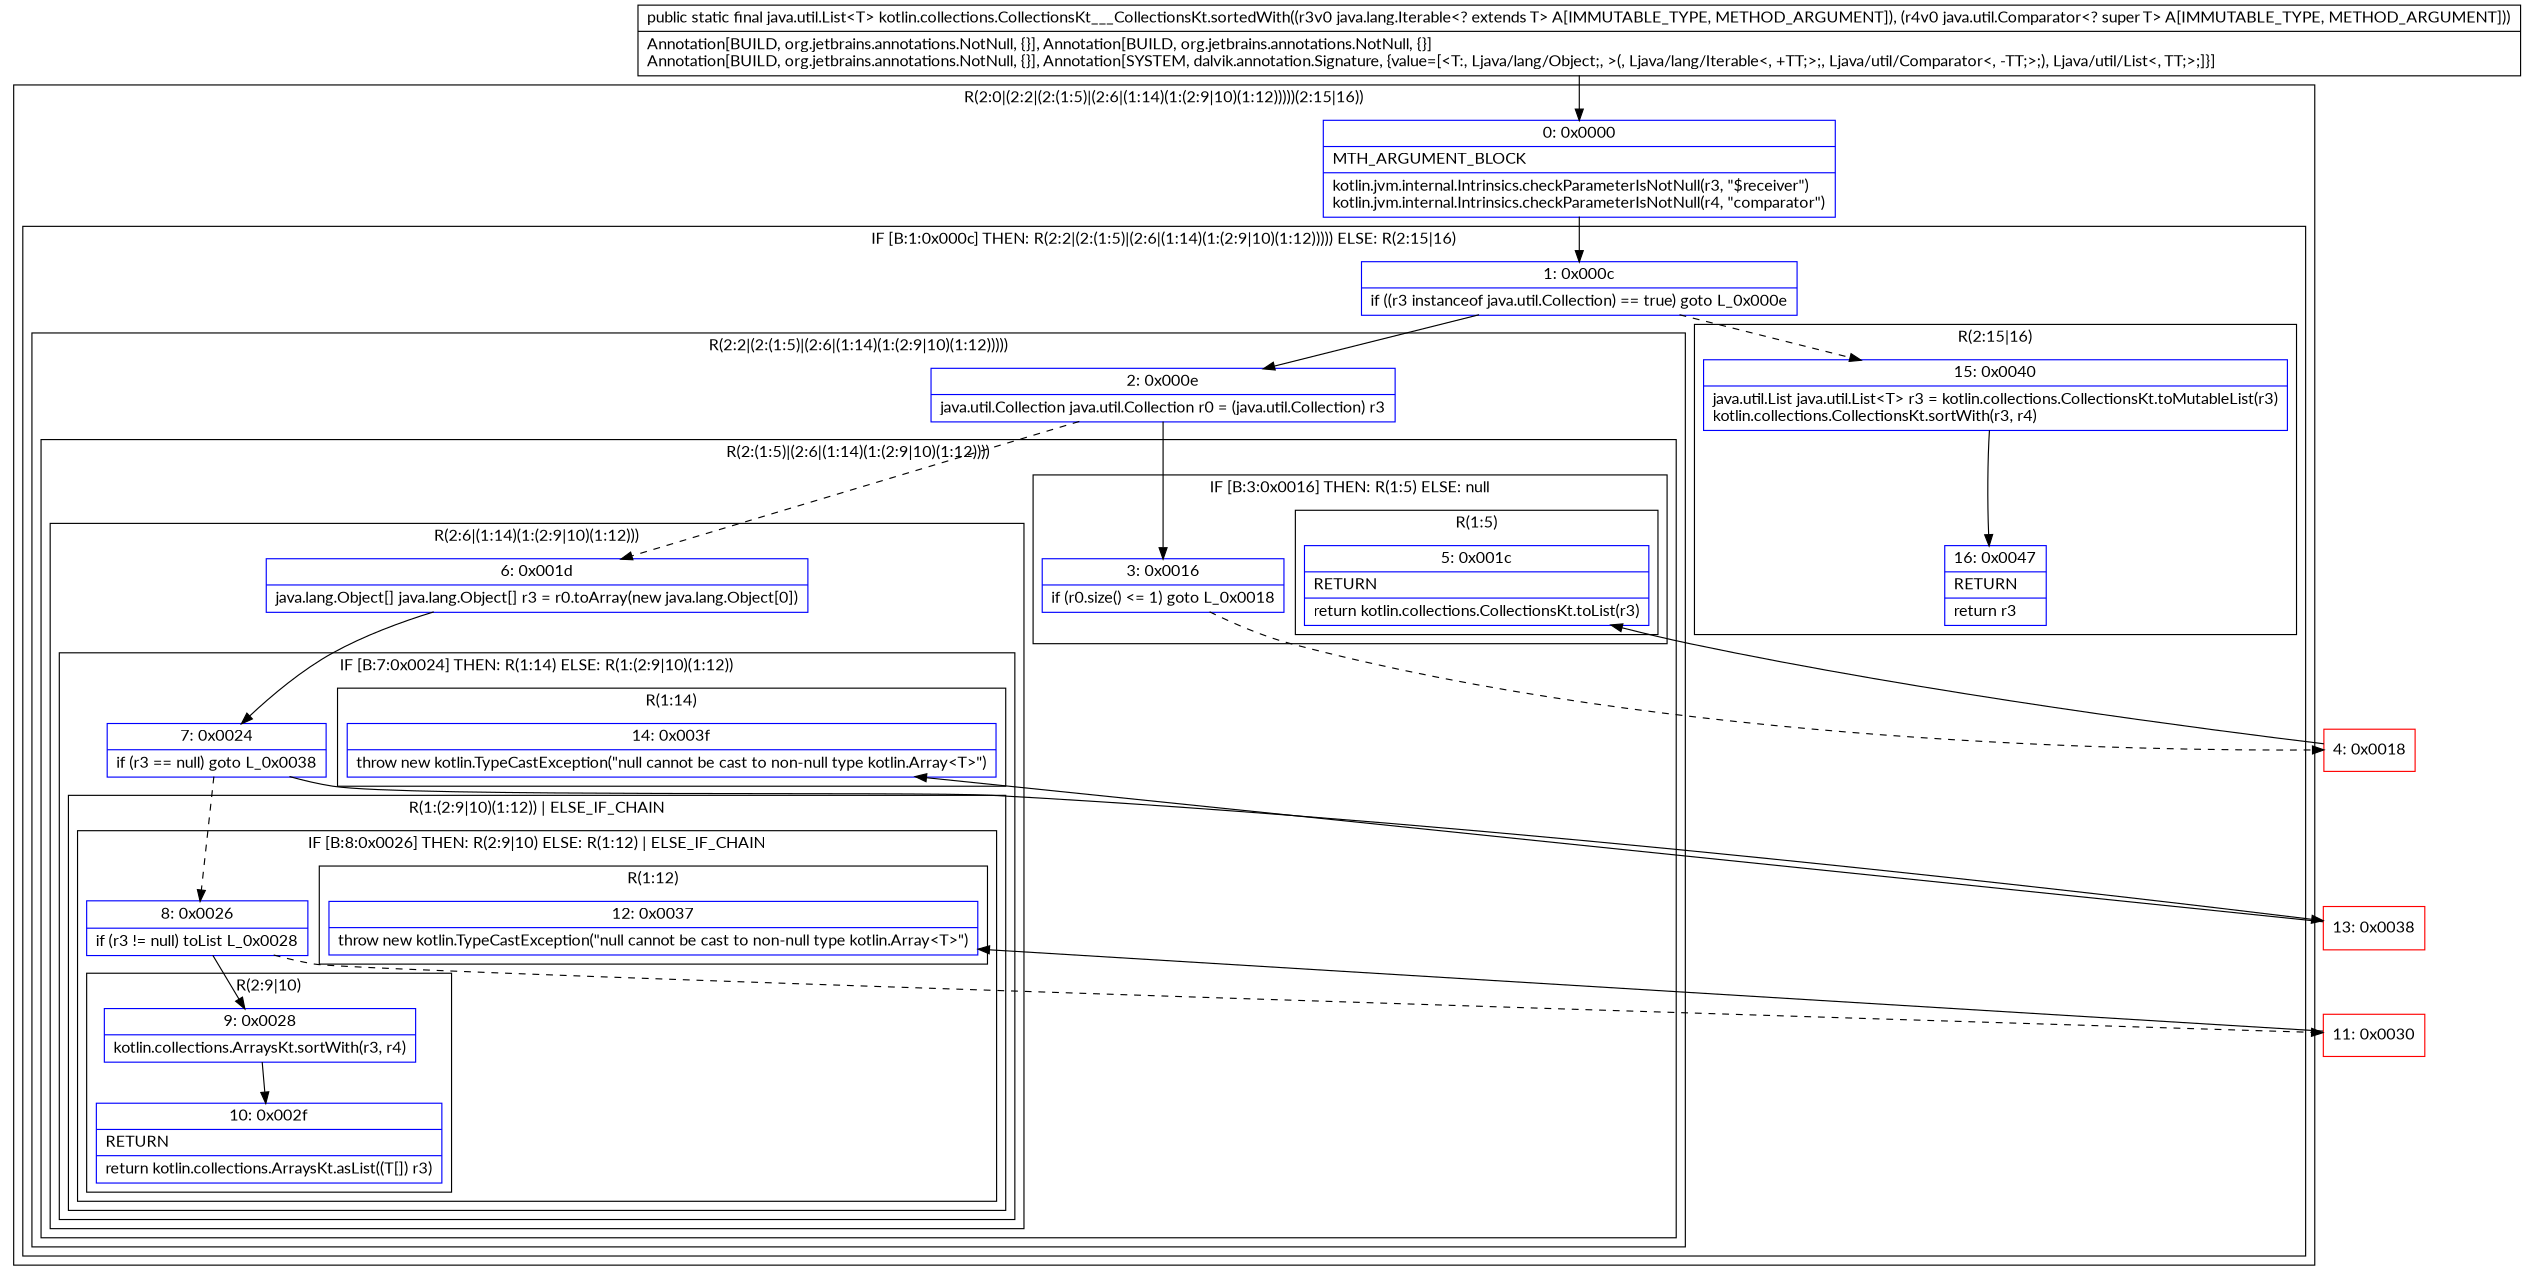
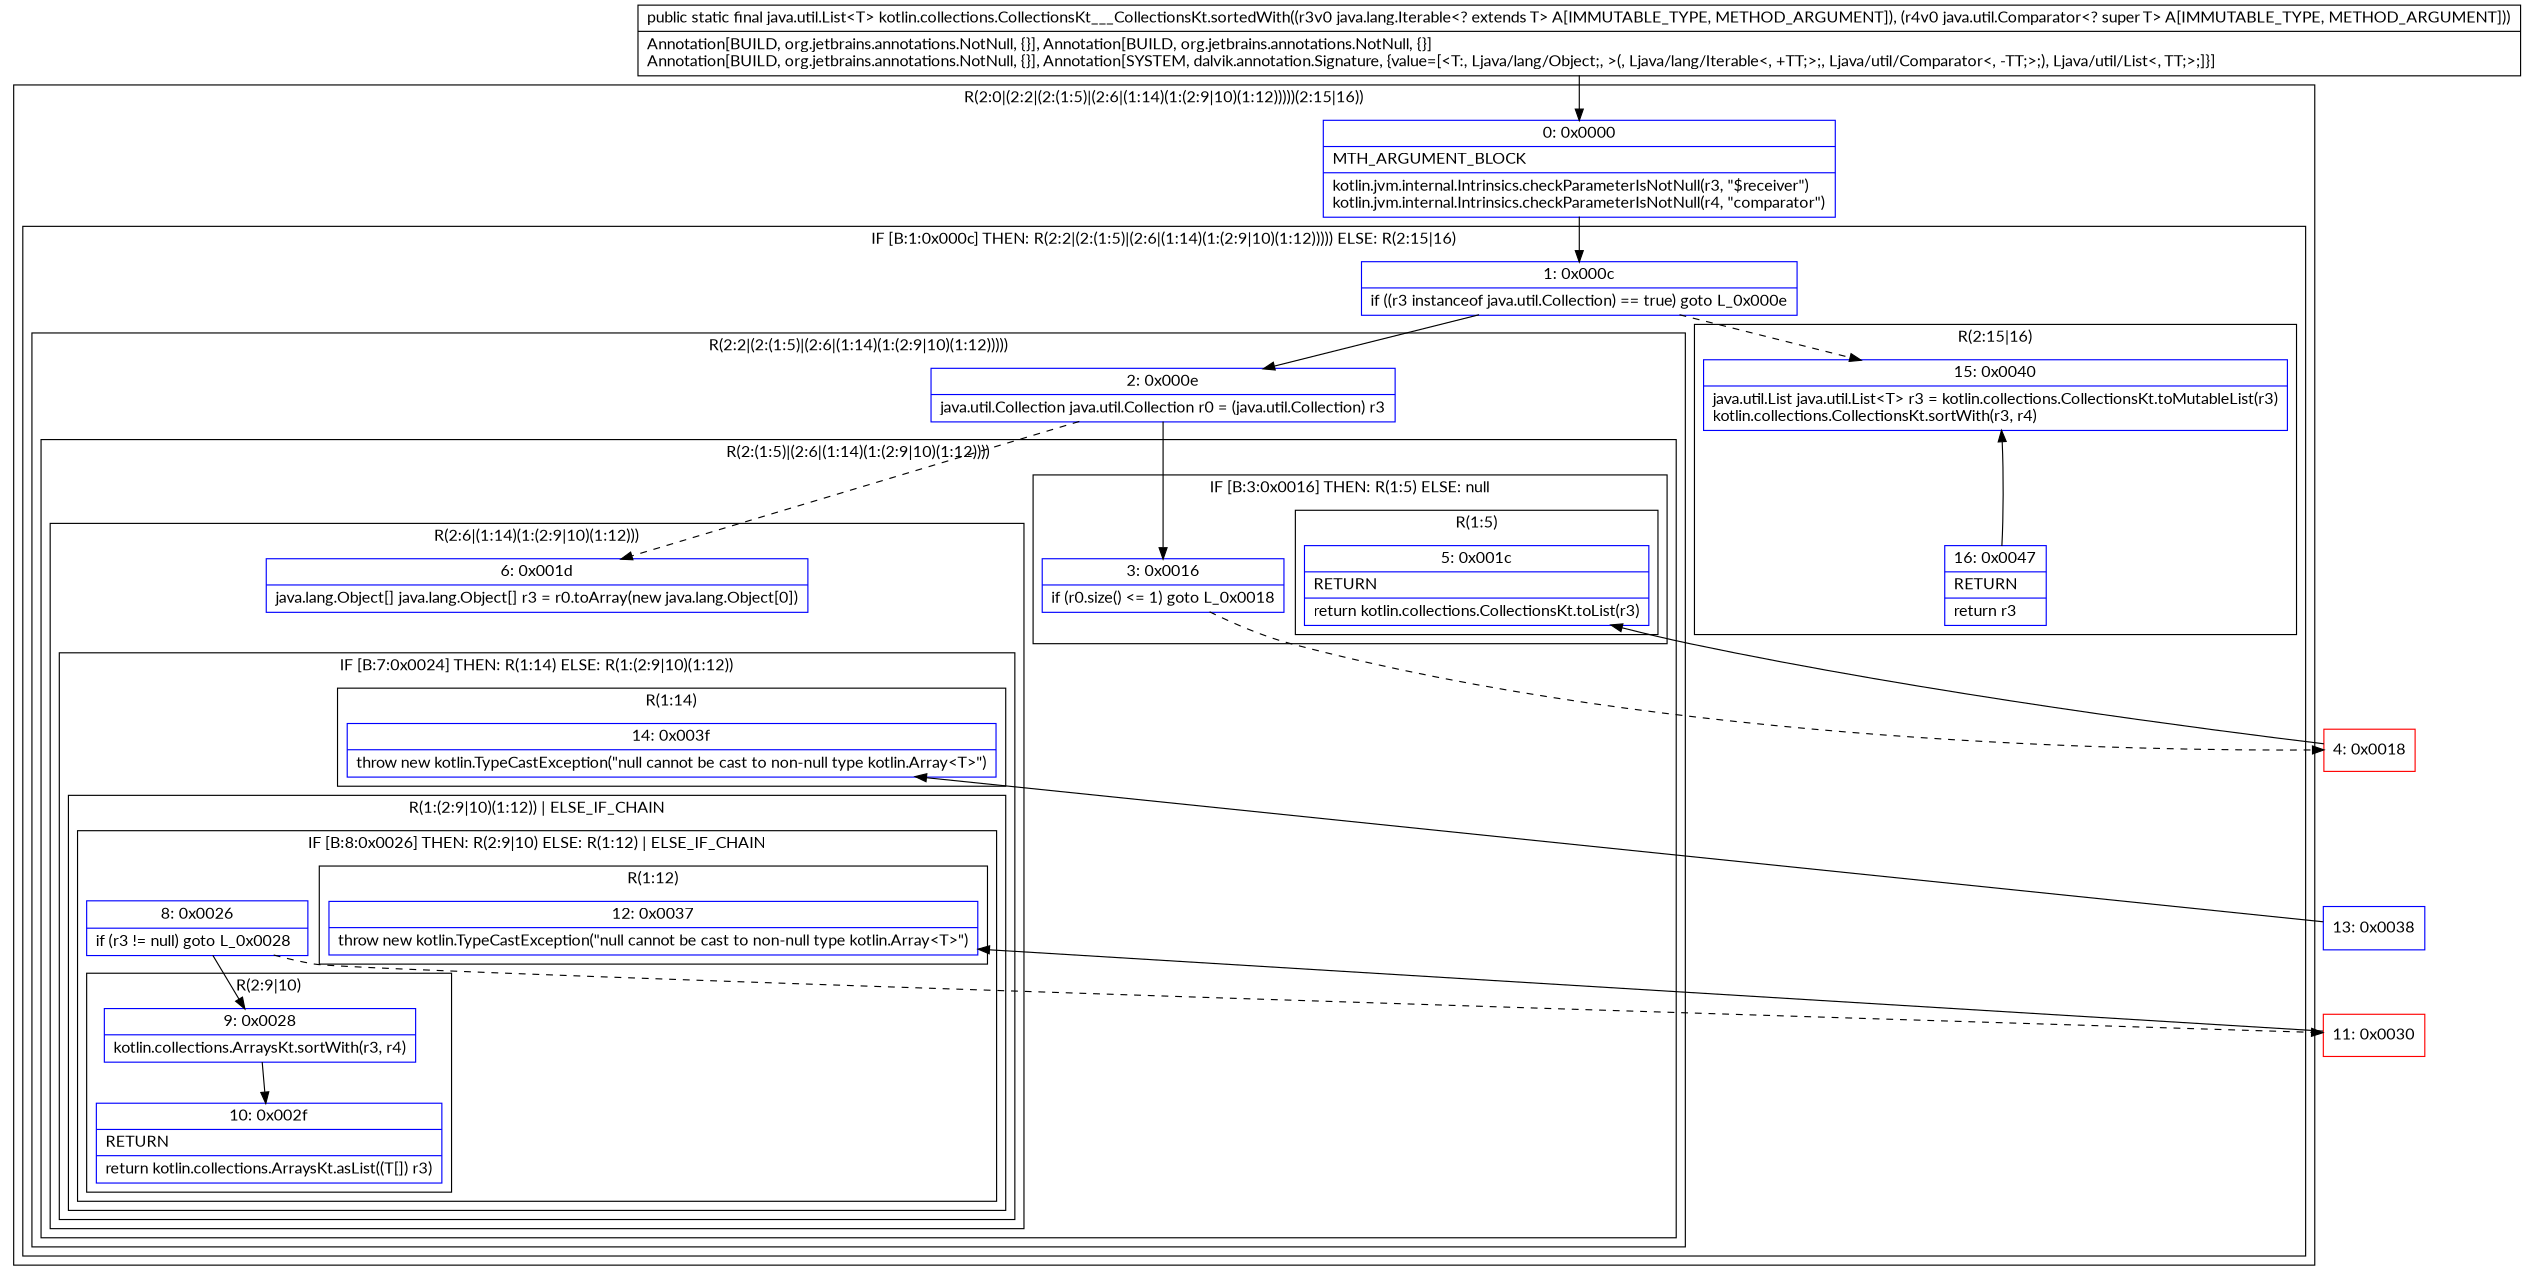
(1988, 482) -> (2003, 494)
(217, 750) -> none
(2374, 928) -> (2374, 928)
(197, 941) -> (194, 941)
